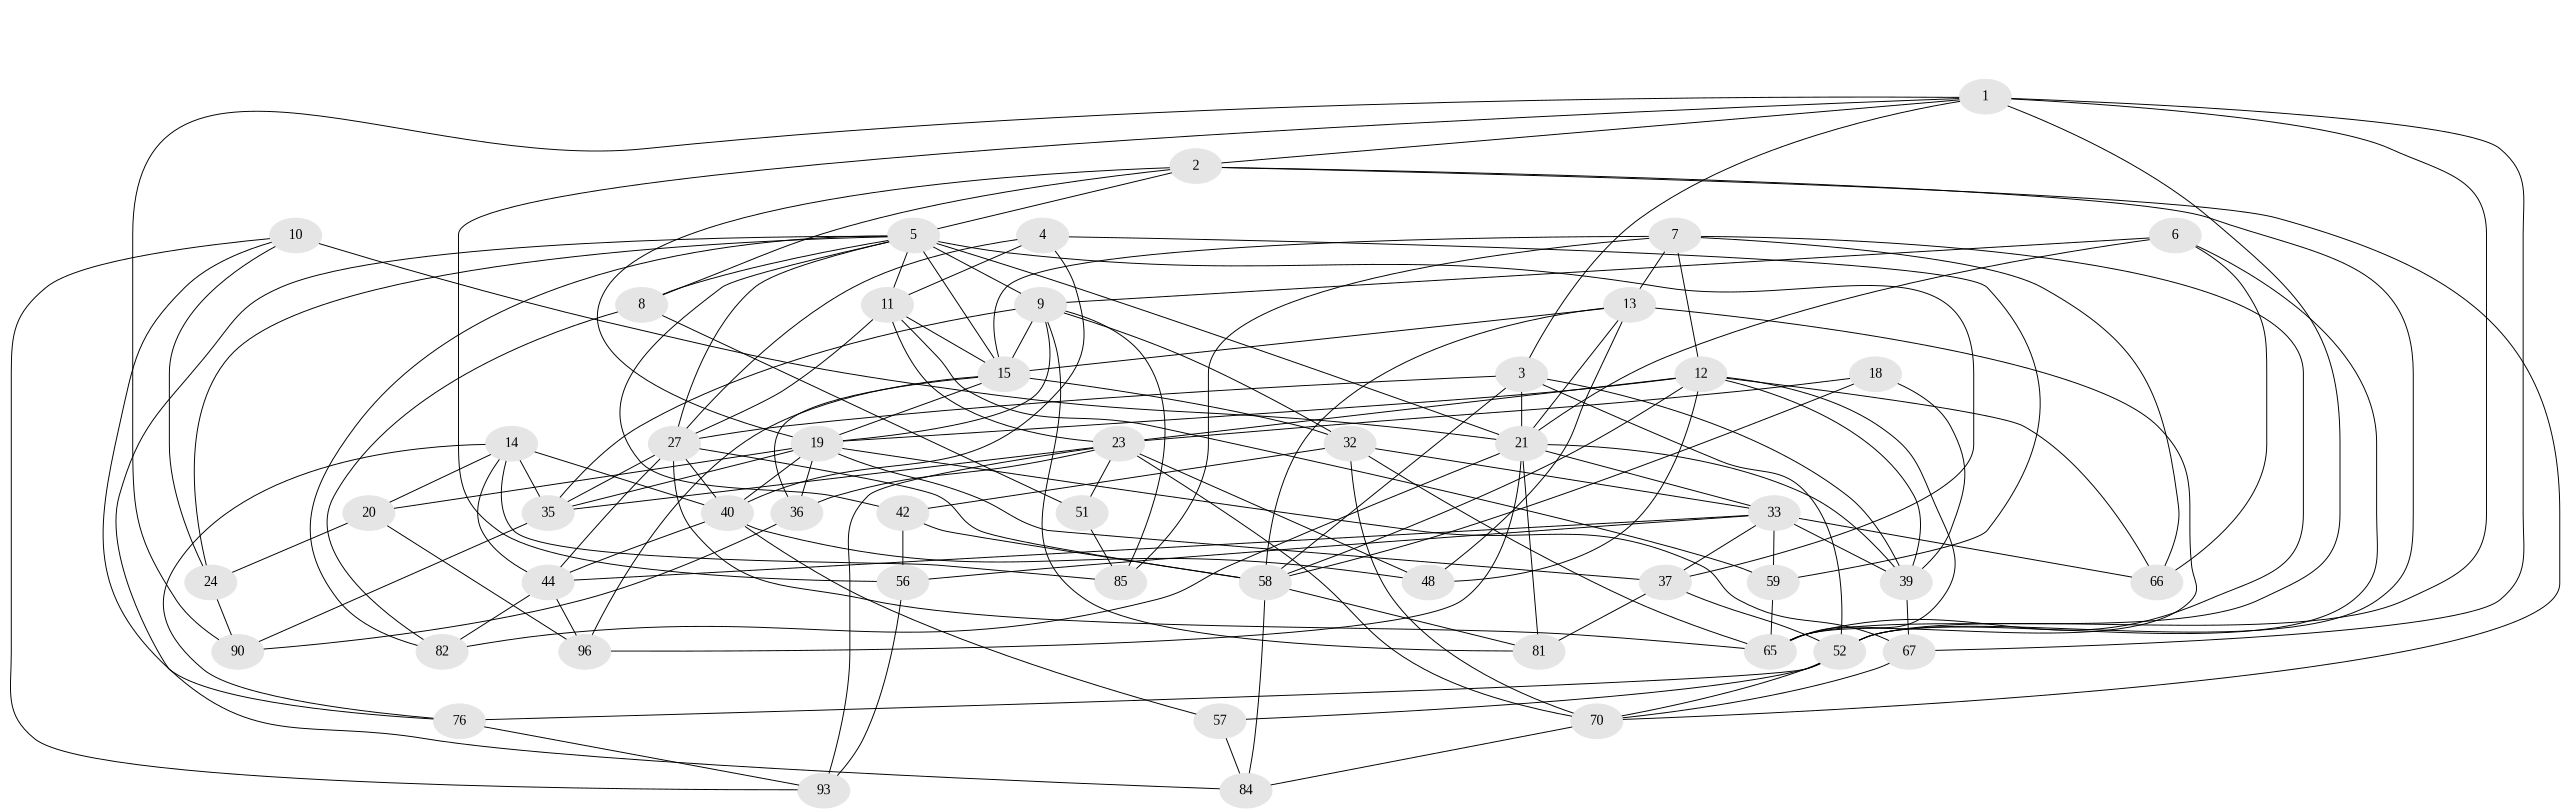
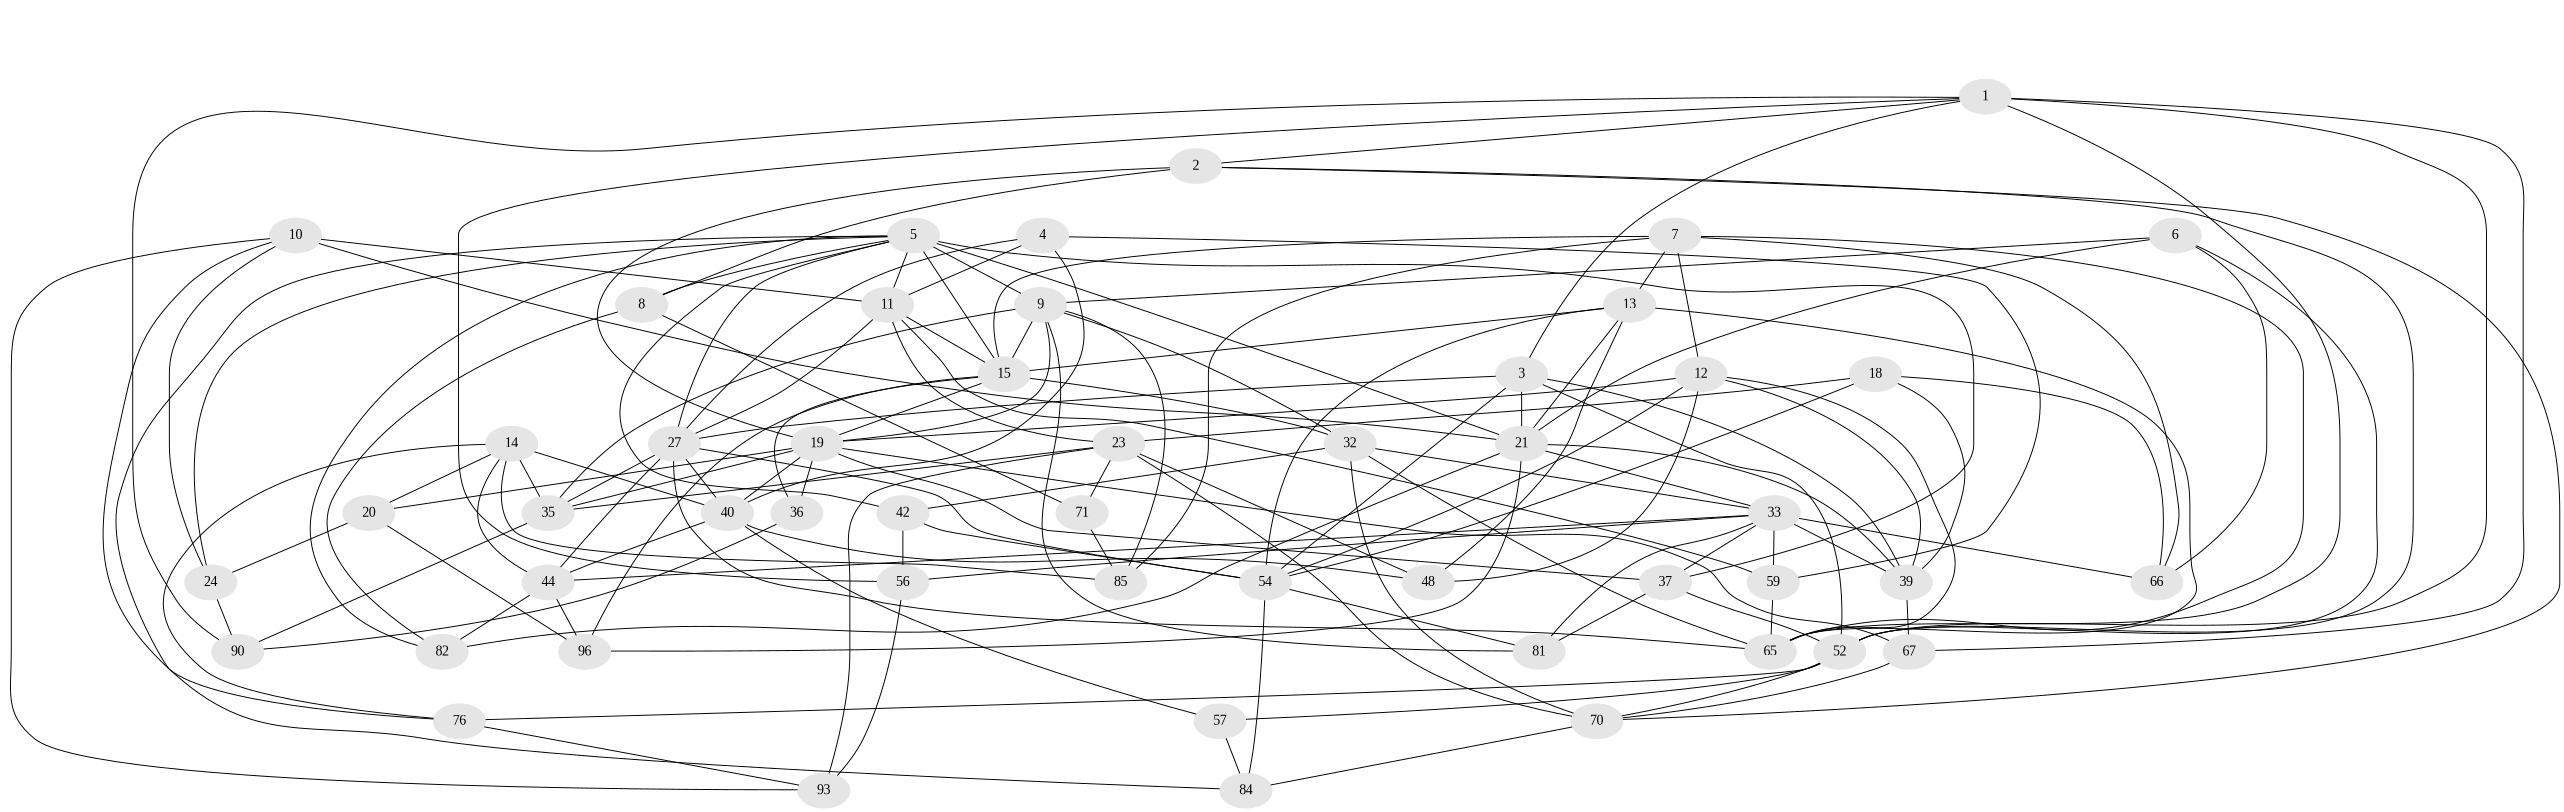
(1055, 201) -> none
none -> (591, 270)
(1397, 410) -> none
(1957, 411) -> (2092, 405)
(955, 473) -> none
(1082, 513) -> (1082, 513)
(1531, 561) -> (1641, 560)
(1265, 582) -> (1265, 582)
